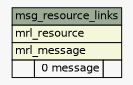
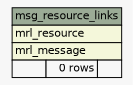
(71, 68) -> (77, 68)
